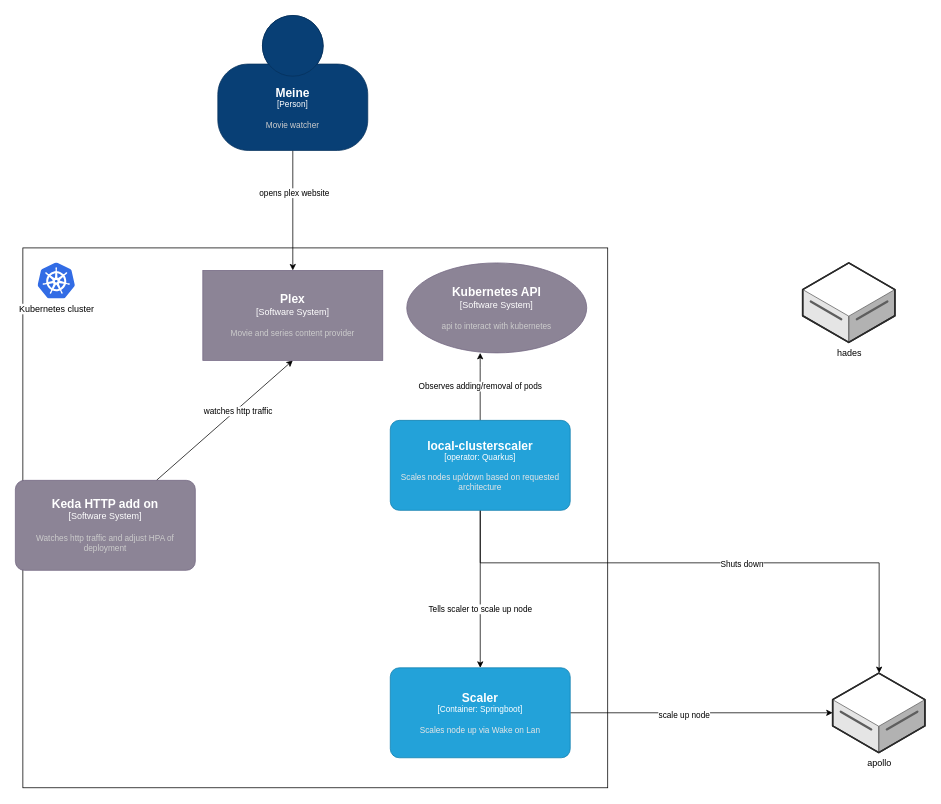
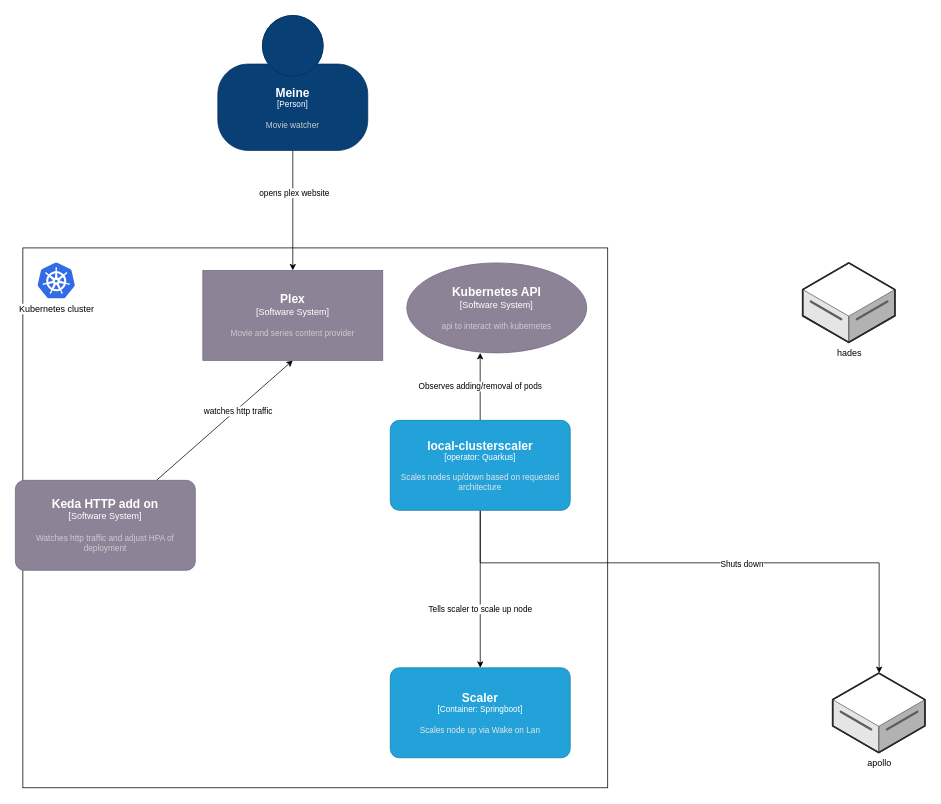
(699, 713) -> none
